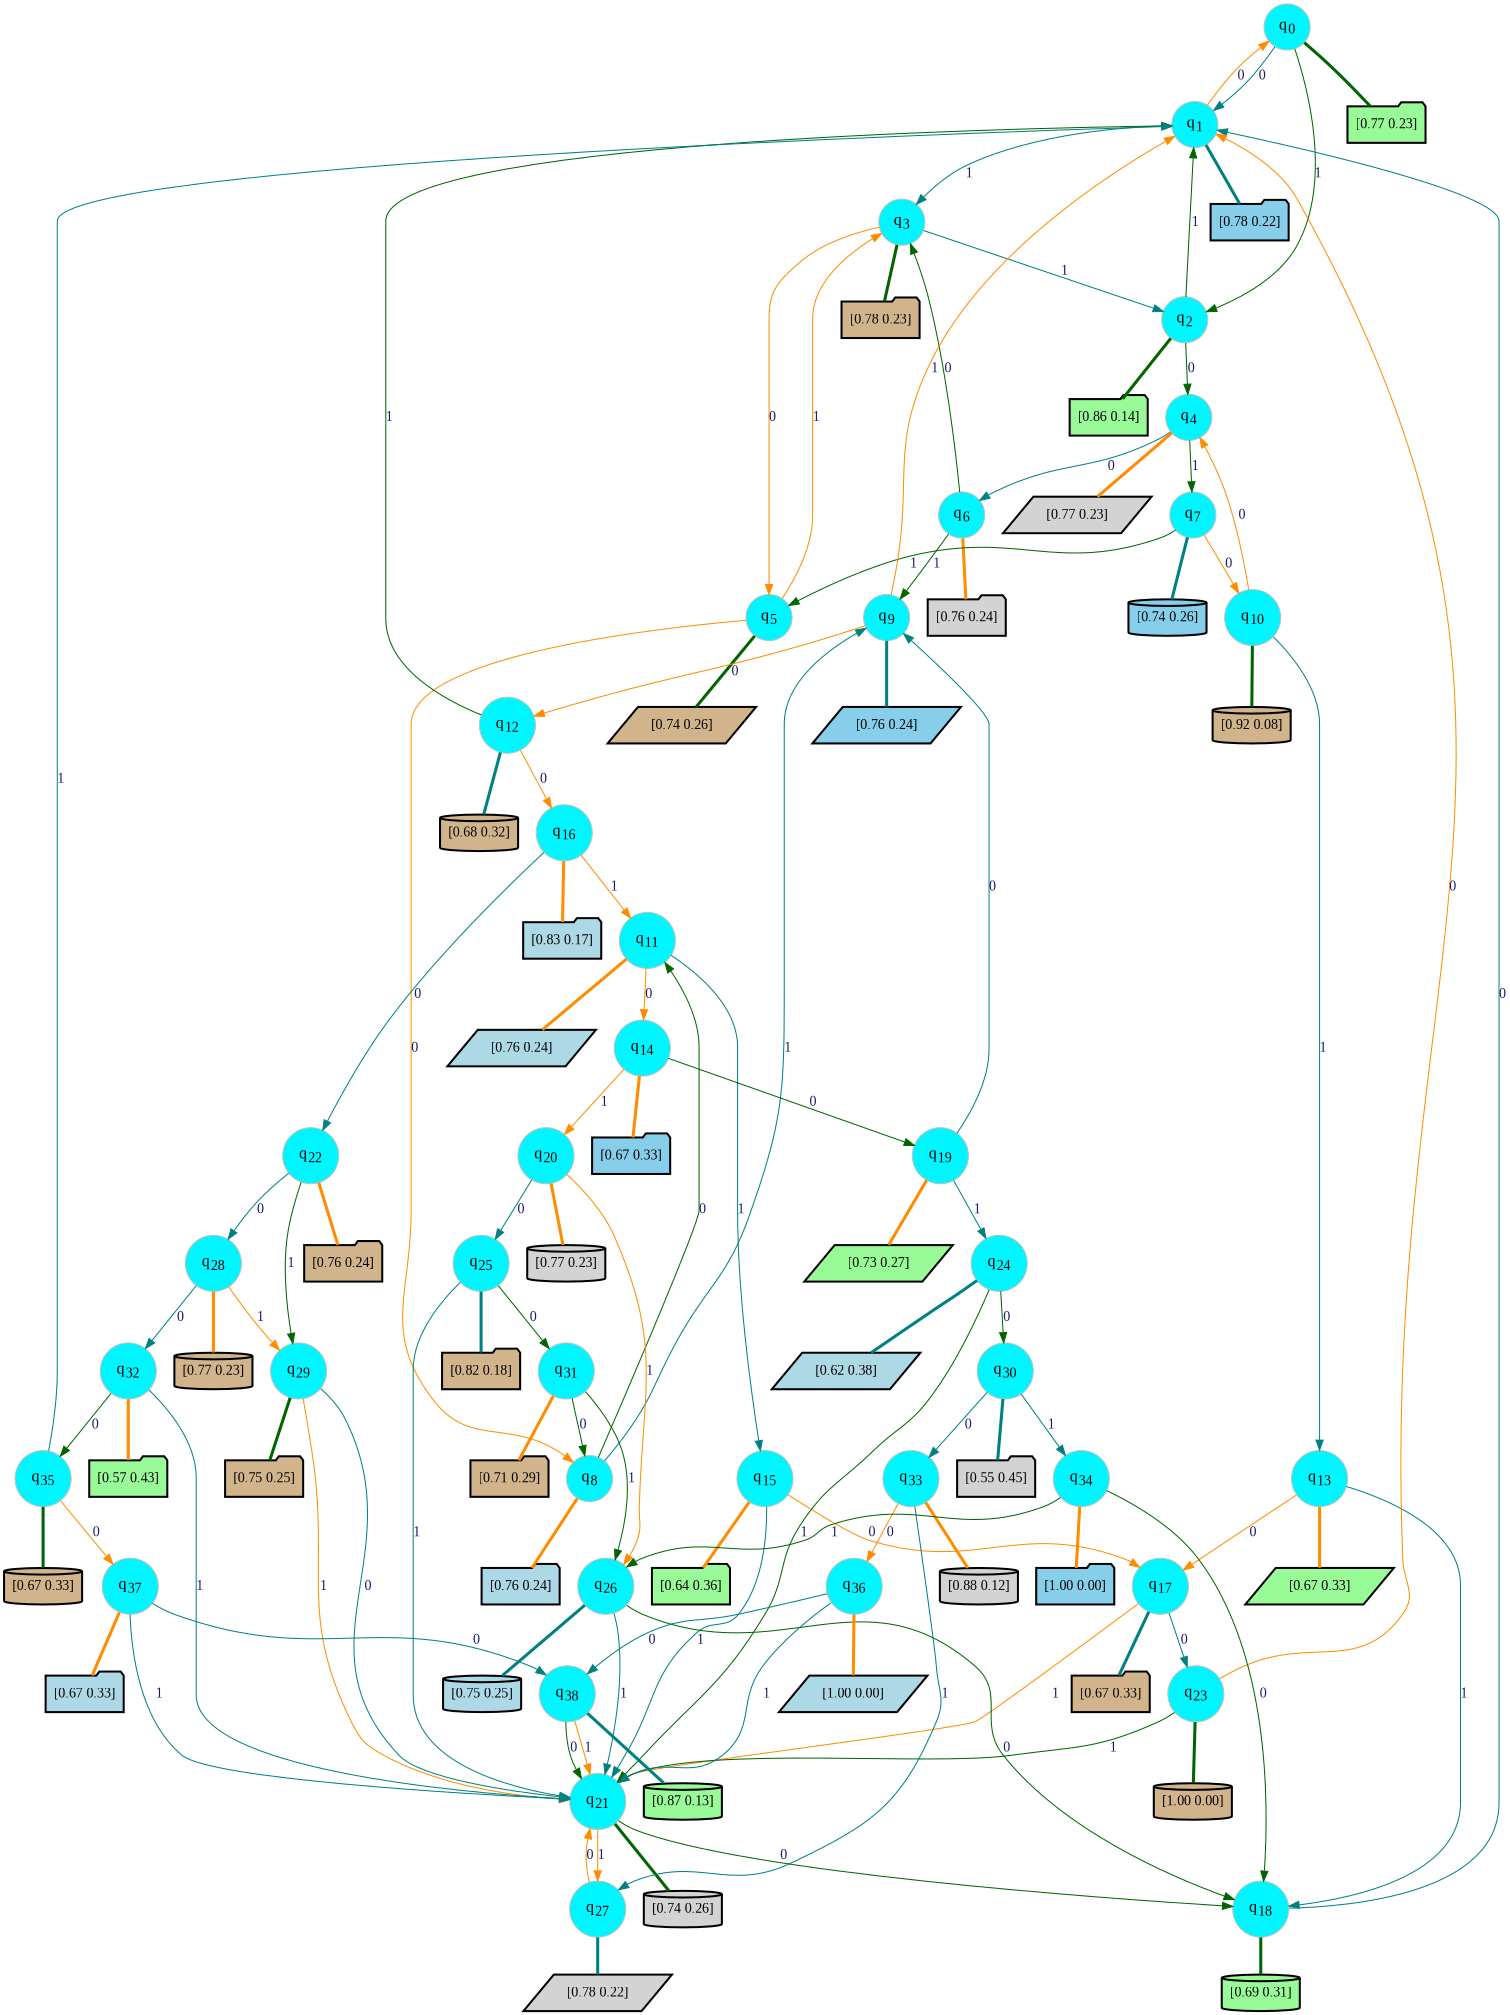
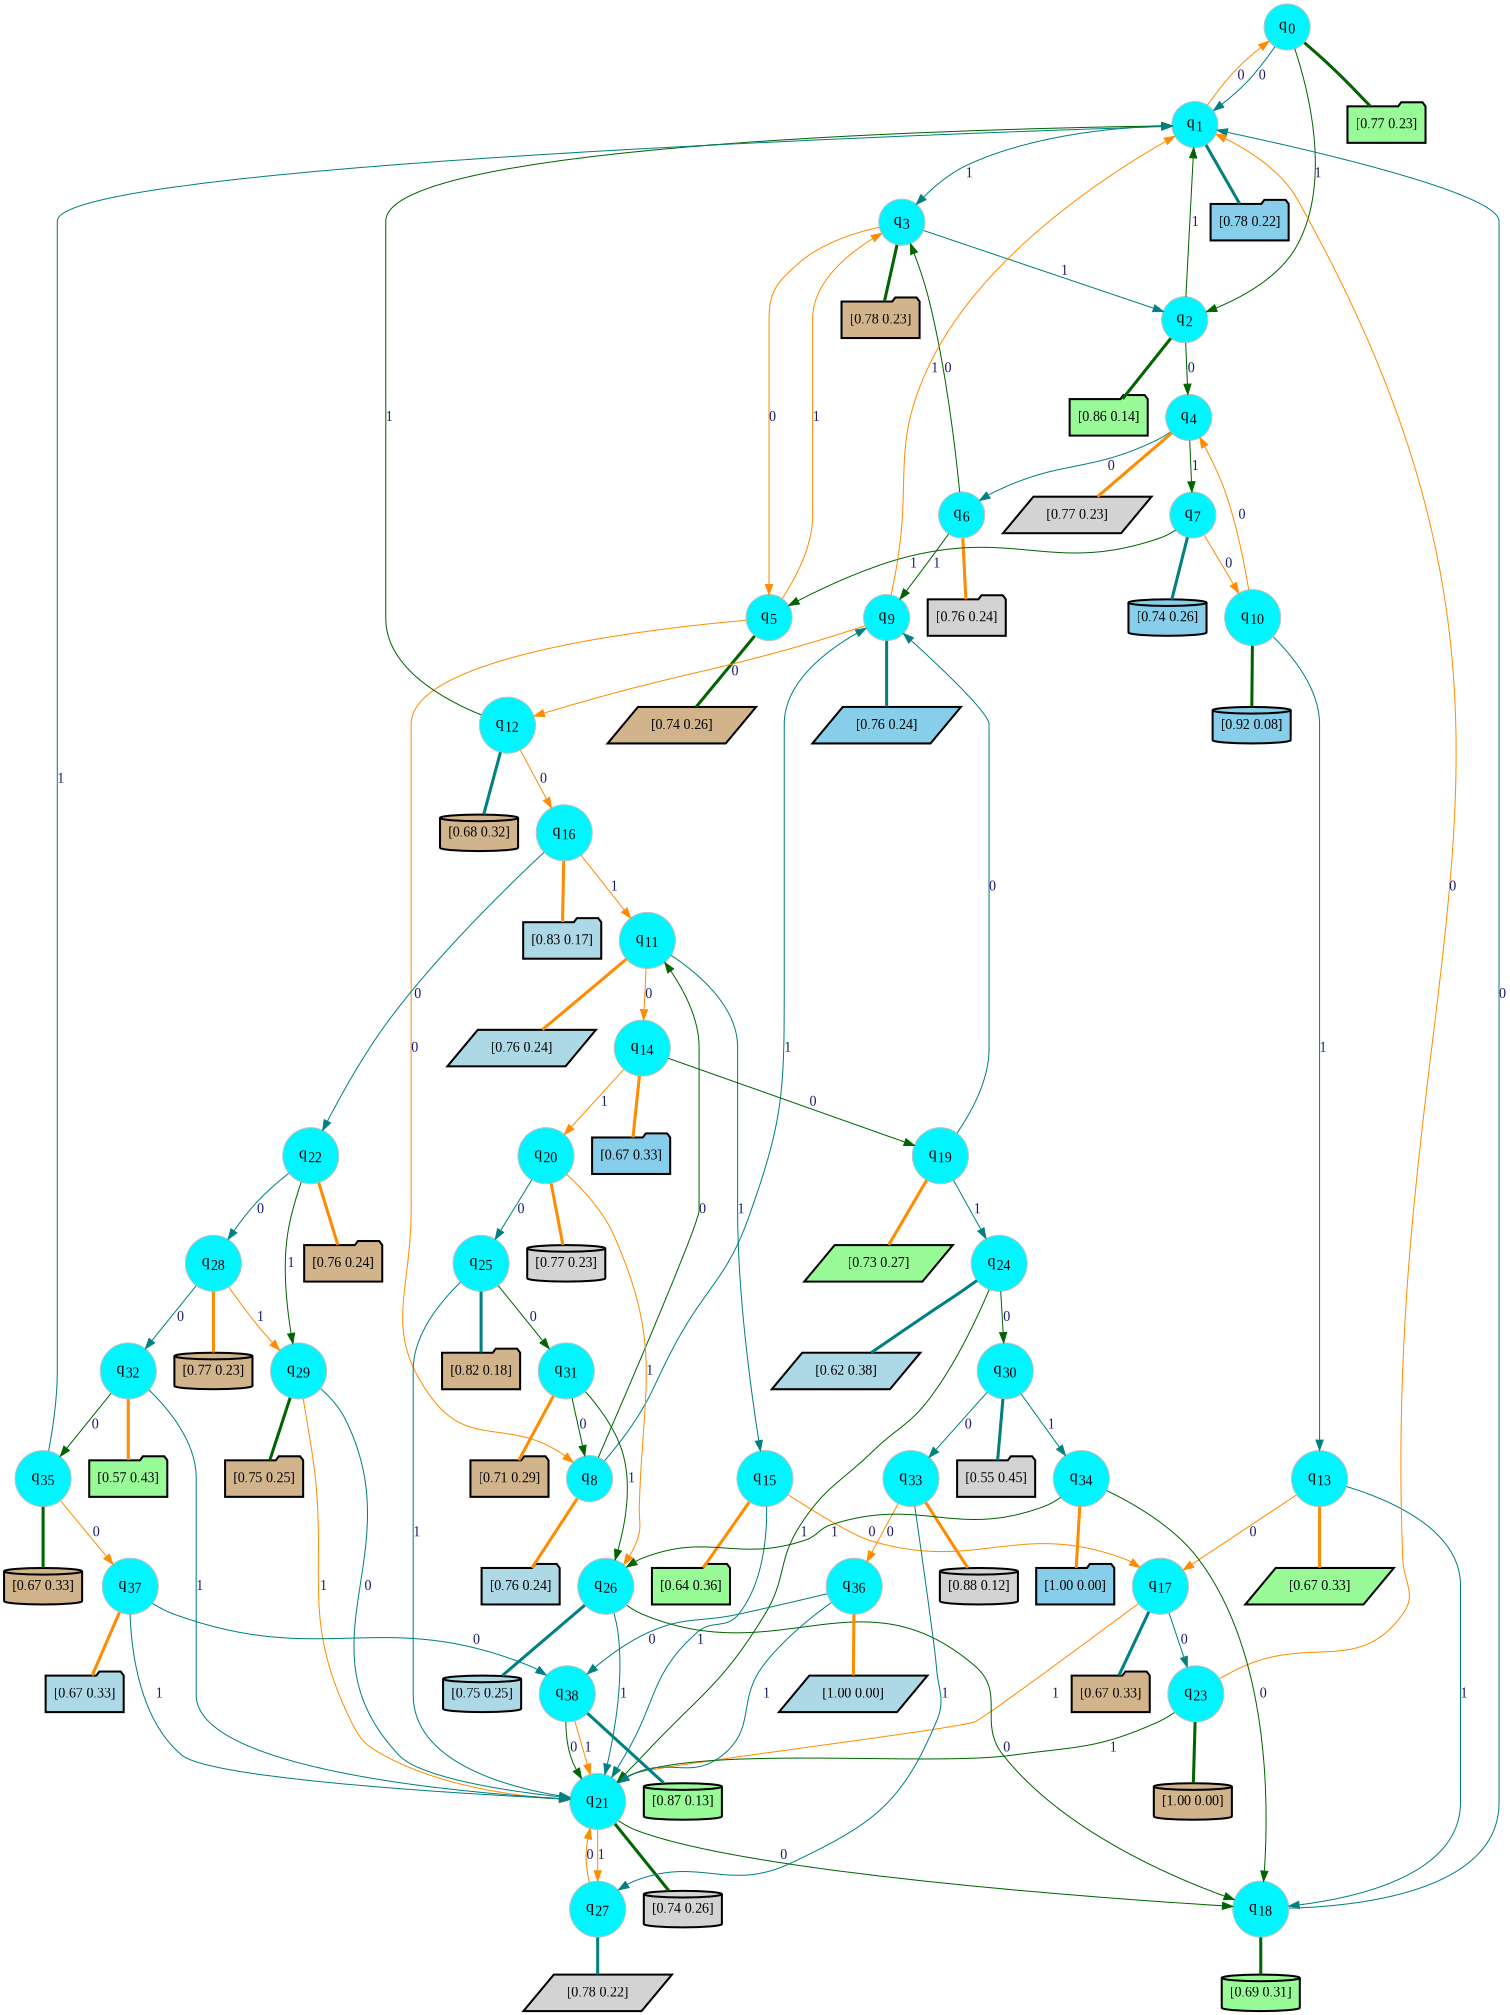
(1252, 725) -> (1252, 725)
